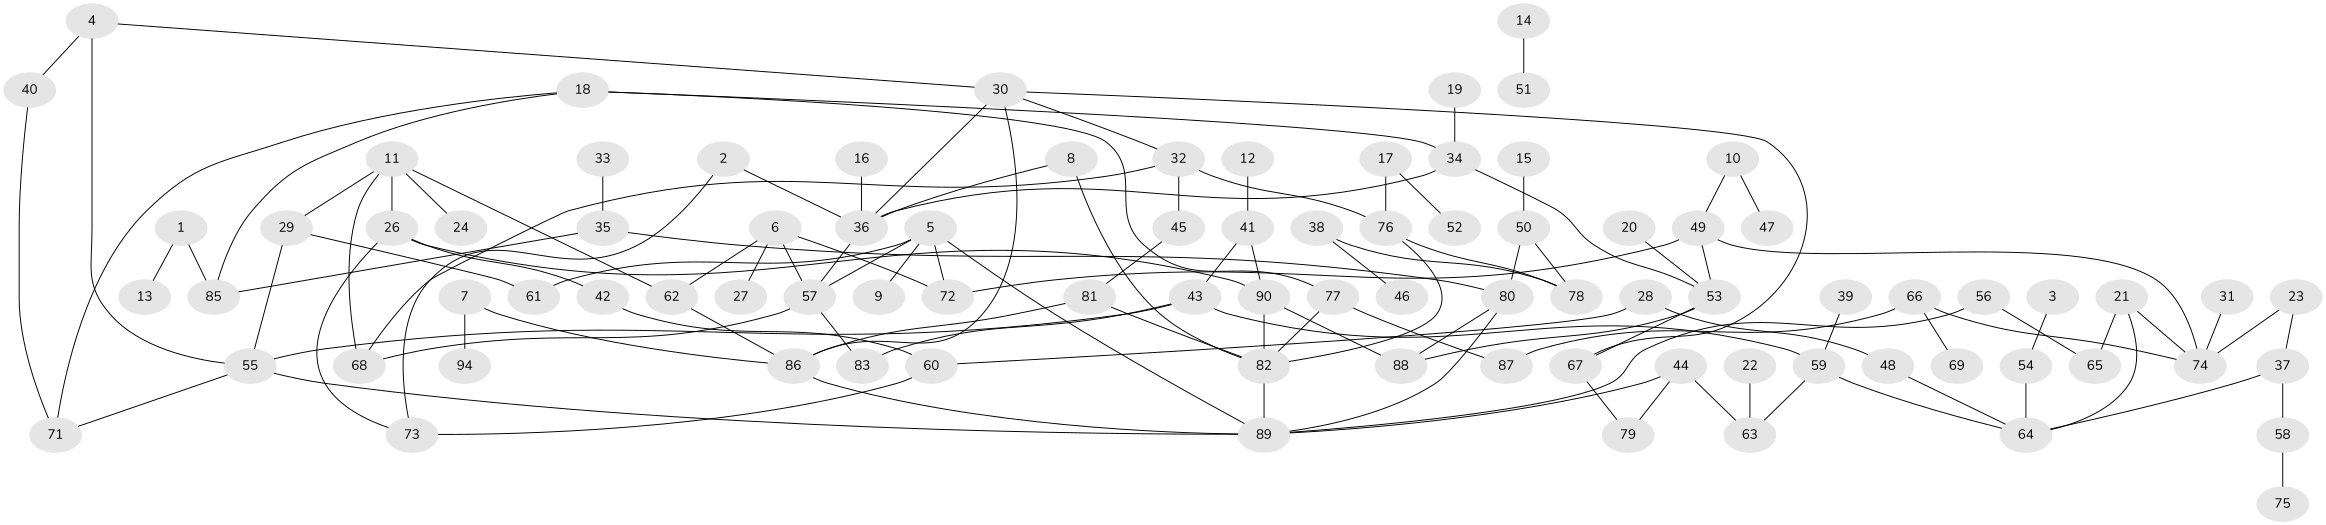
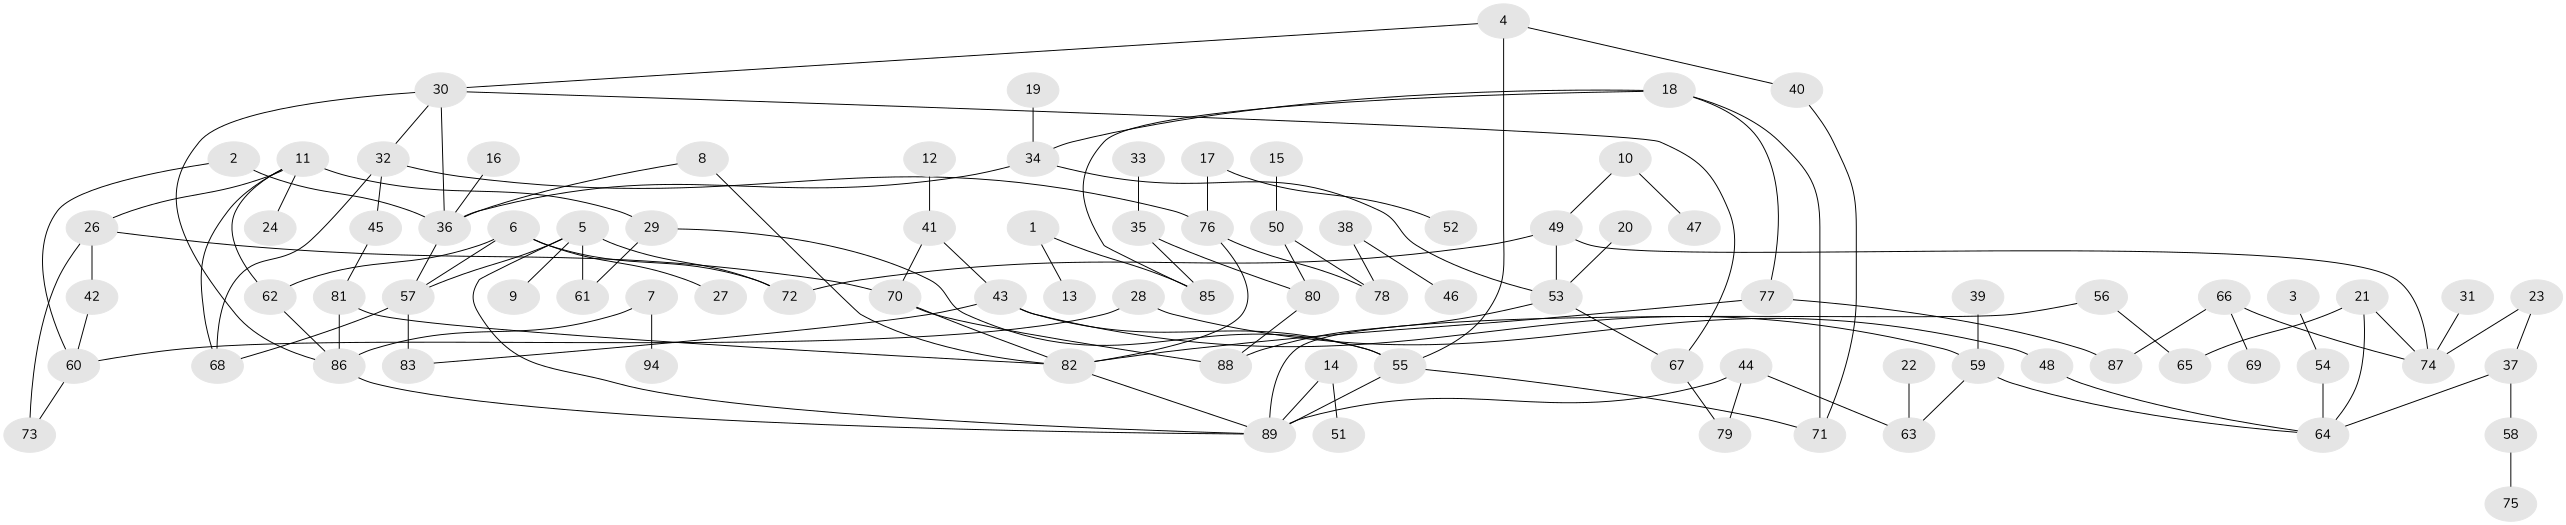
(511, 251) -> (63, 206)
(1264, 297) -> (895, 297)
(1409, 398) -> (1300, 401)
